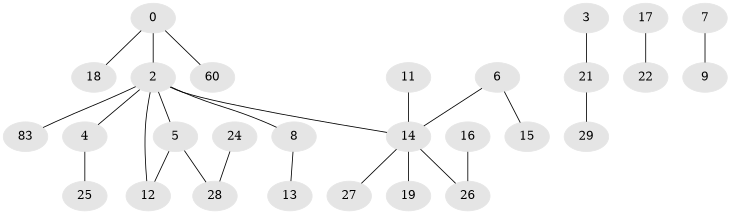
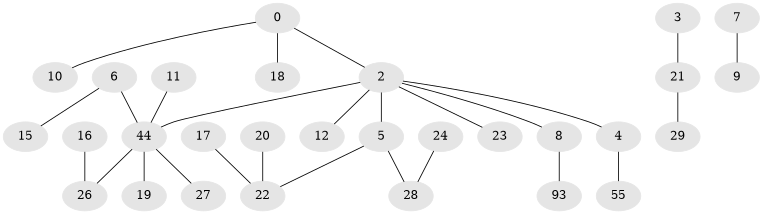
(212, 77) -> (55, 77)
(26, 137) -> (500, 137)
none -> (263, 137)
(409, 137) -> (144, 137)
(162, 166) -> (322, 166)
(85, 196) -> (619, 196)
(290, 196) -> (559, 196)
